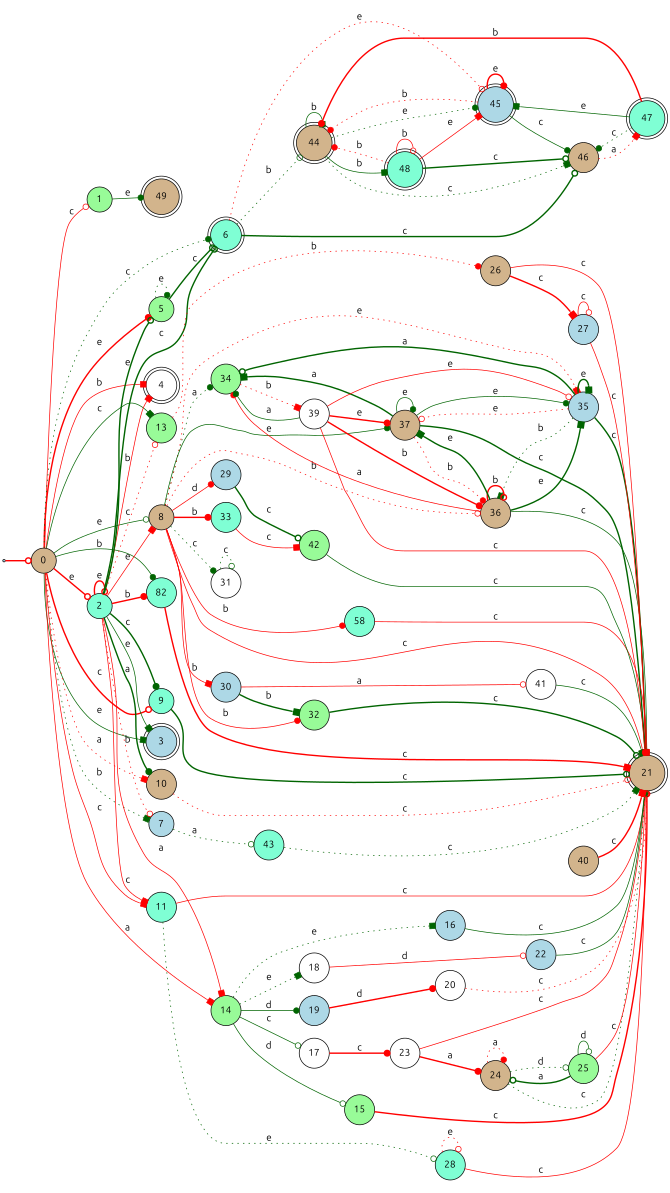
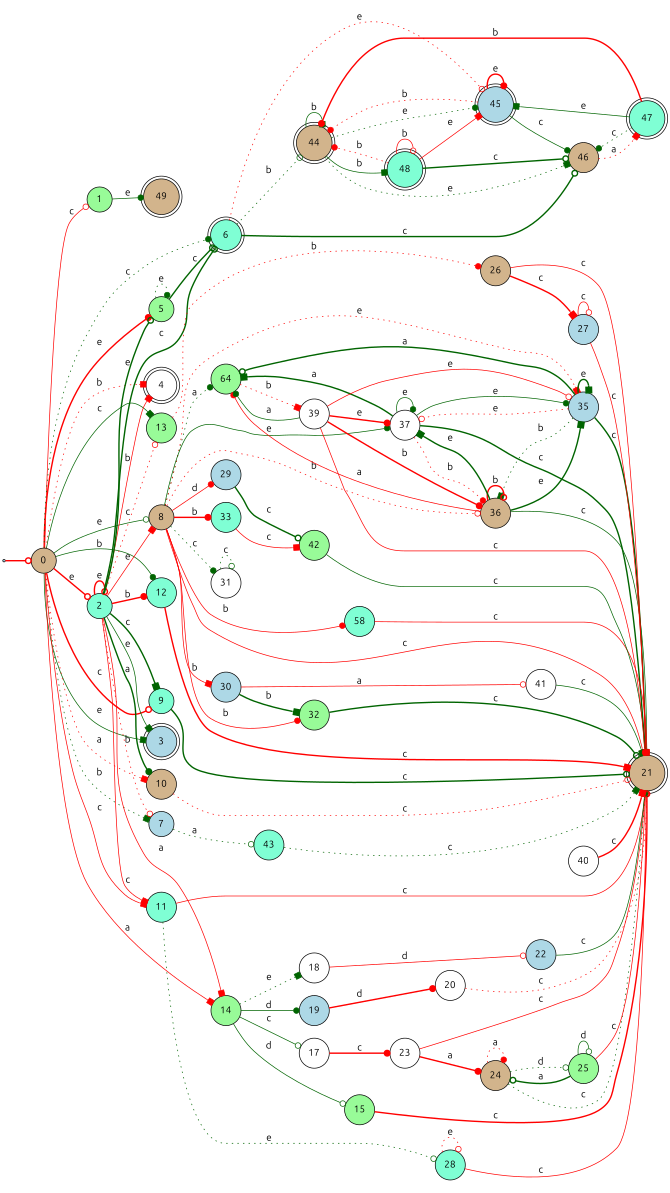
(450, 189) -> (450, 189)
(226, 379) -> (226, 379)
(405, 425) -> (405, 425)
(66, 445) -> (66, 445)
(161, 593) -> (161, 593)
(138, 645) -> (138, 645)
(584, 861) -> (584, 861)
(450, 925) -> none
